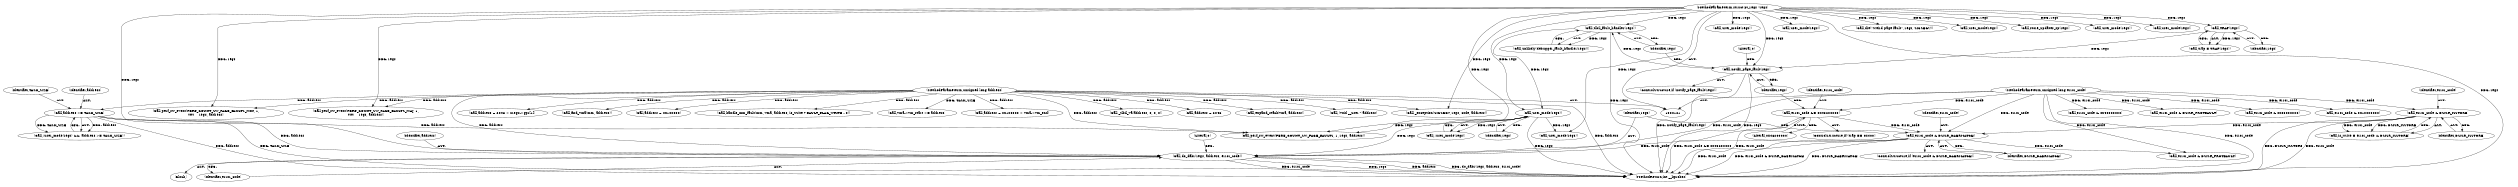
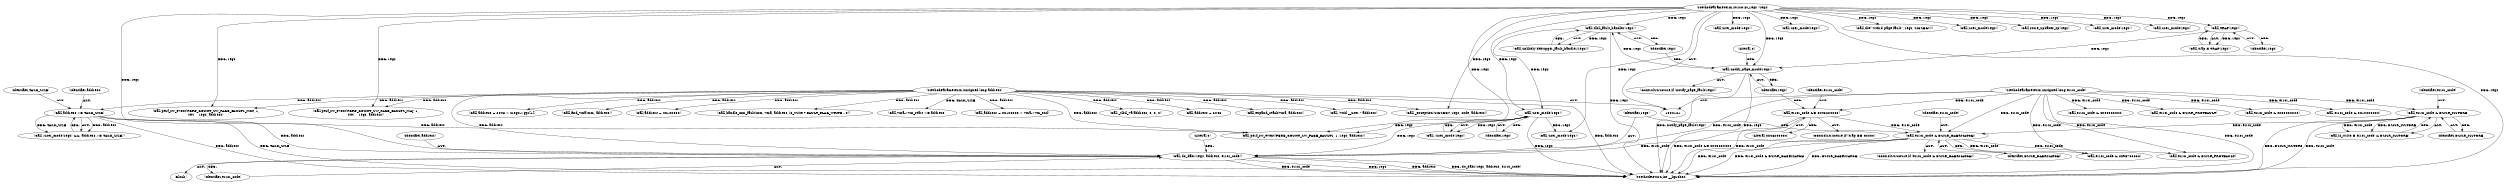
(1747, 70) -> (1747, 70)
(1801, 125) -> (1801, 125)
none -> (2114, 156)
